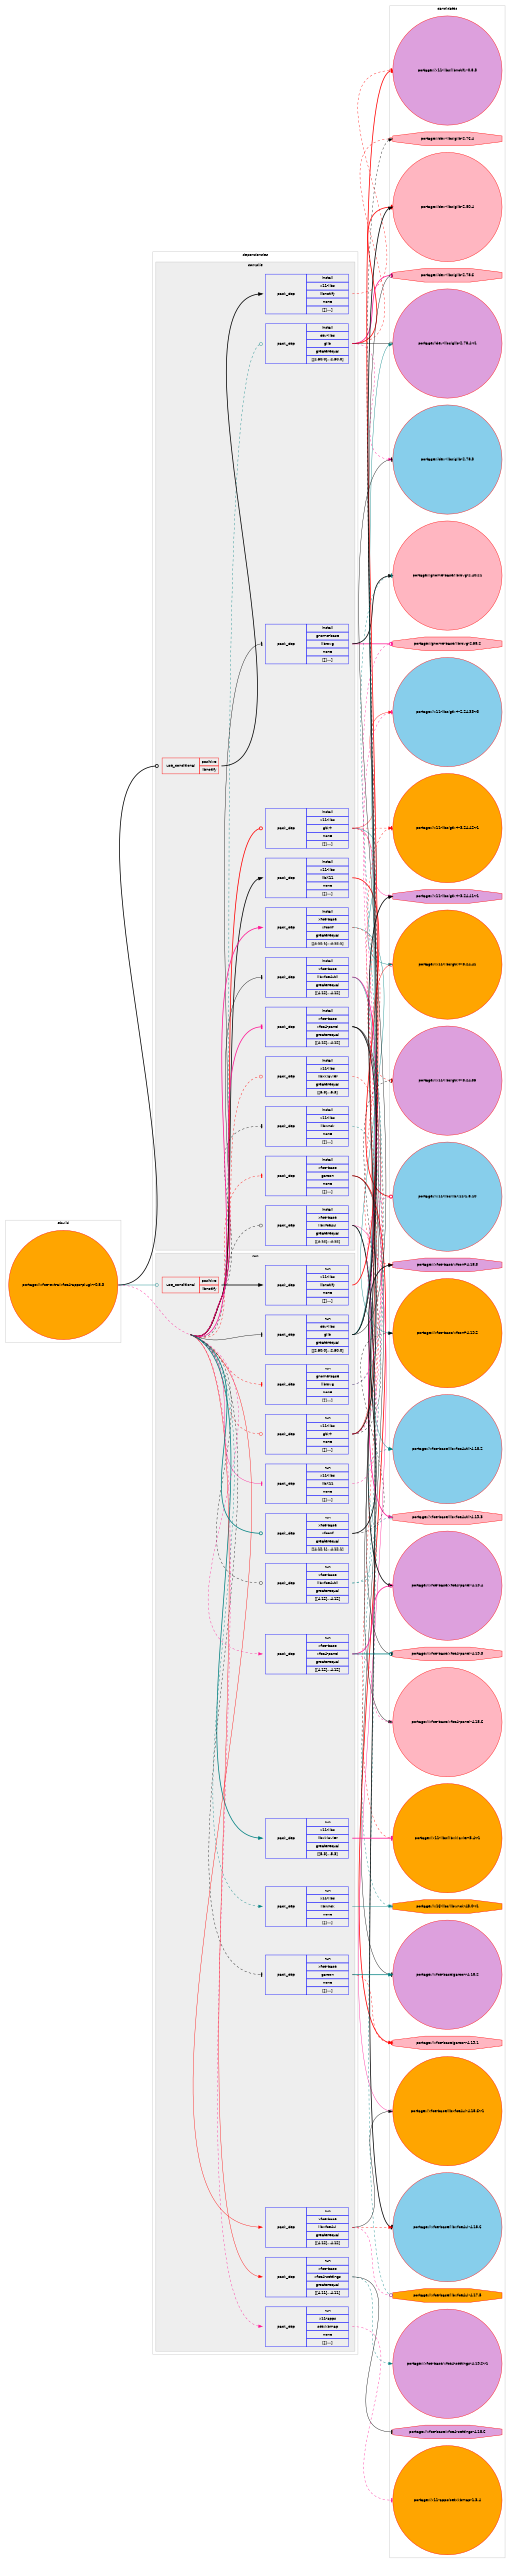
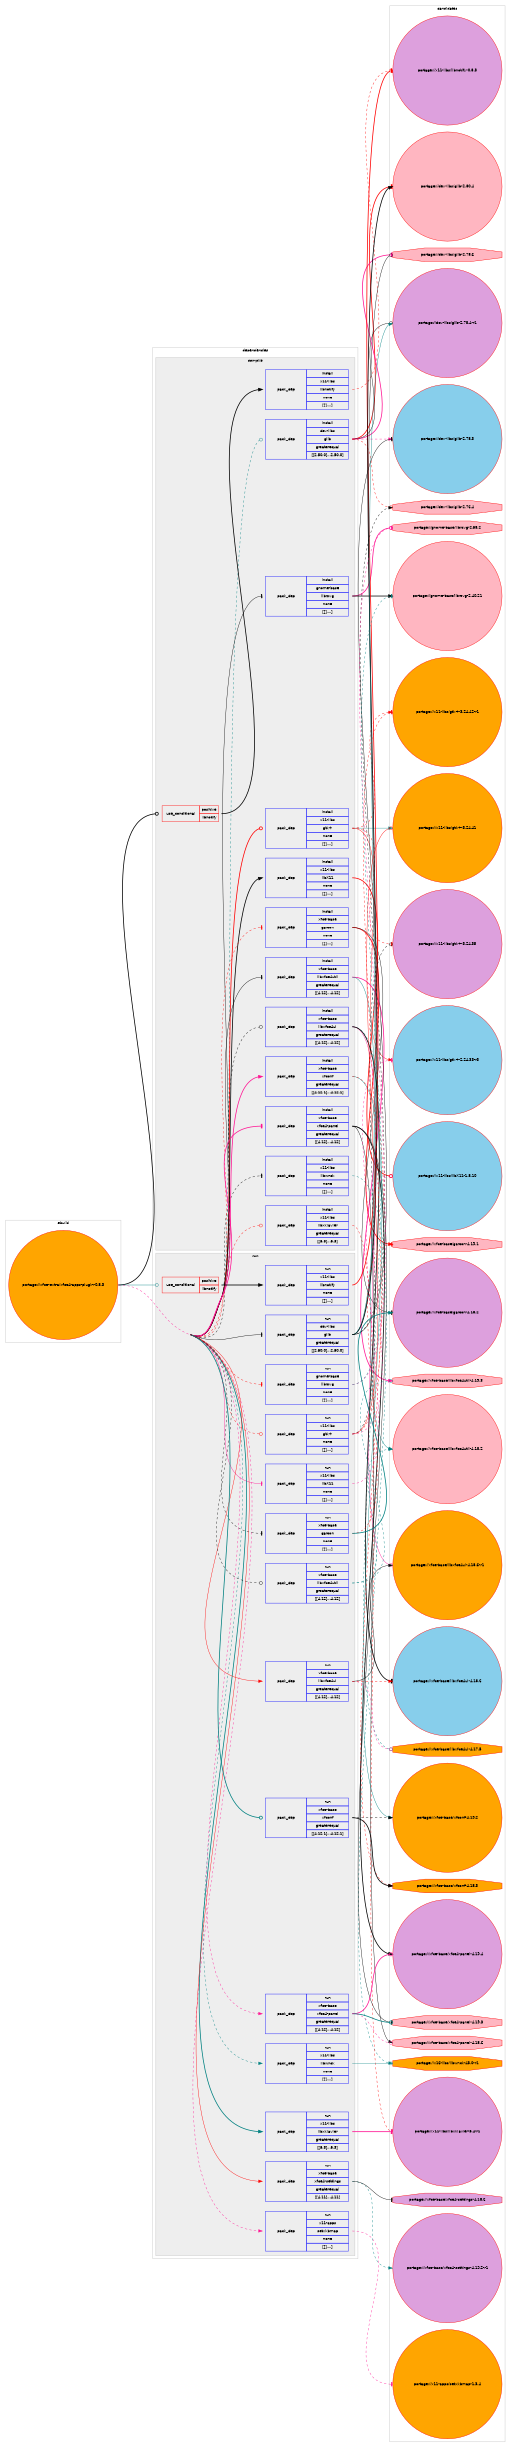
(447, 896) -> none
(447, 1265) -> (447, 1886)
(447, 1449) -> (447, 1449)
(447, 1722) -> (447, 2043)
(447, 1838) -> (447, 2132)
